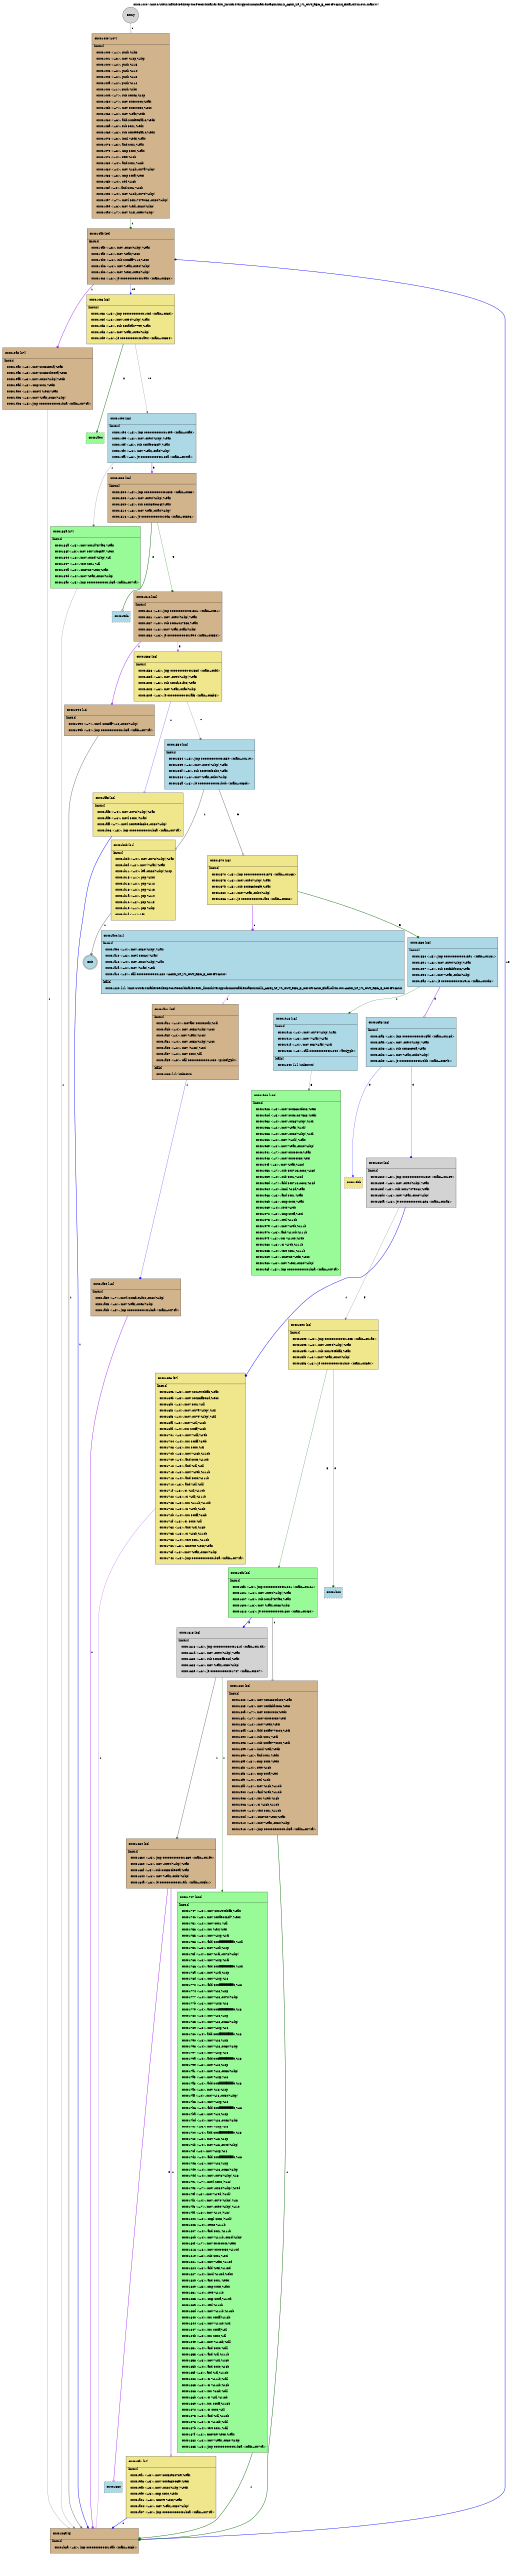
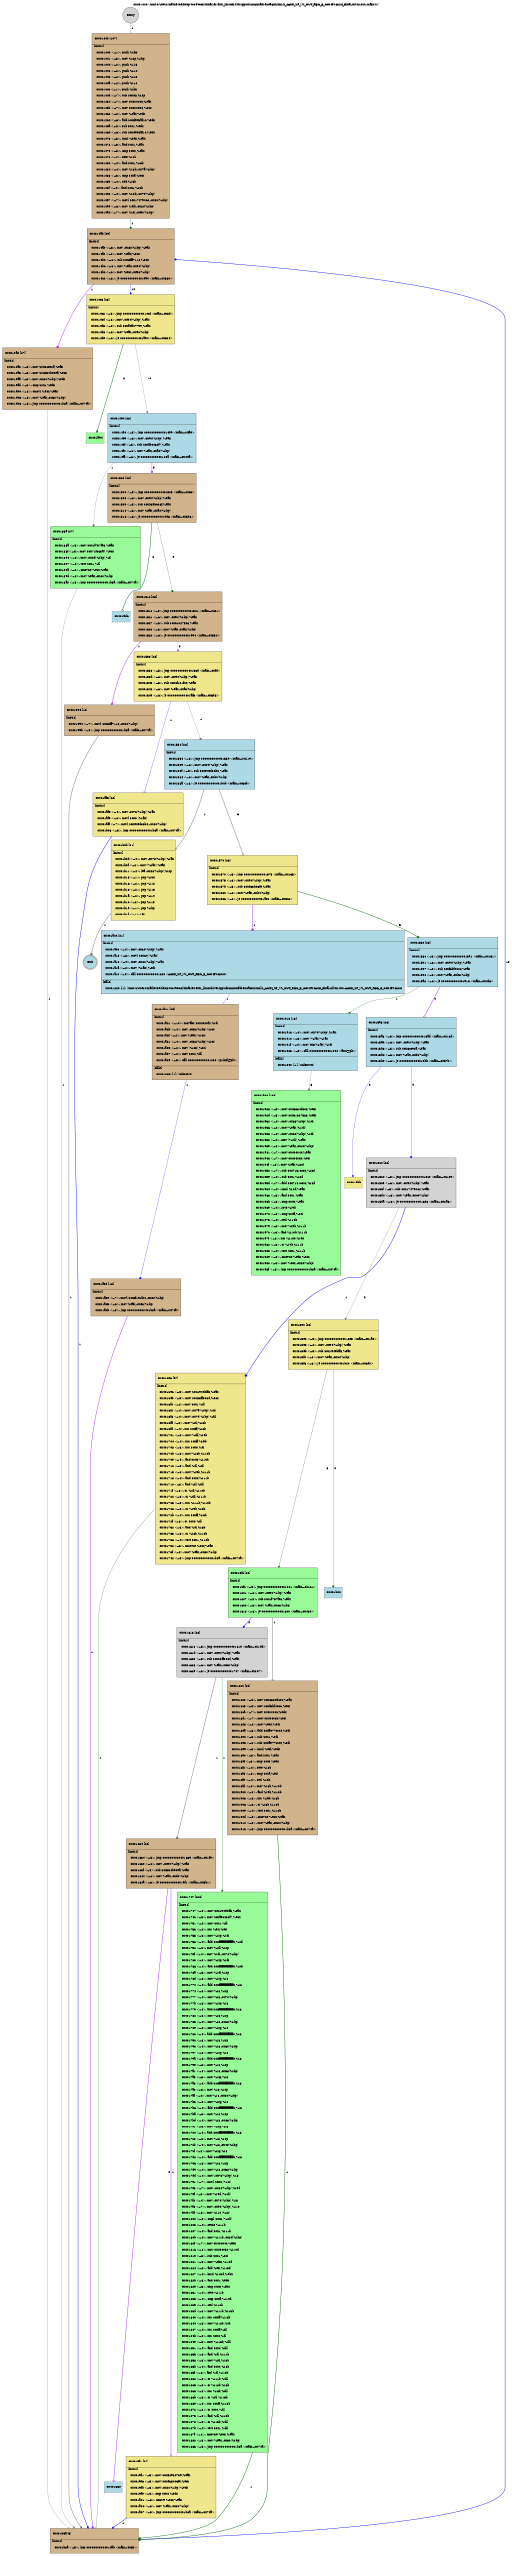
(99, 2010) -> (99, 2010)
